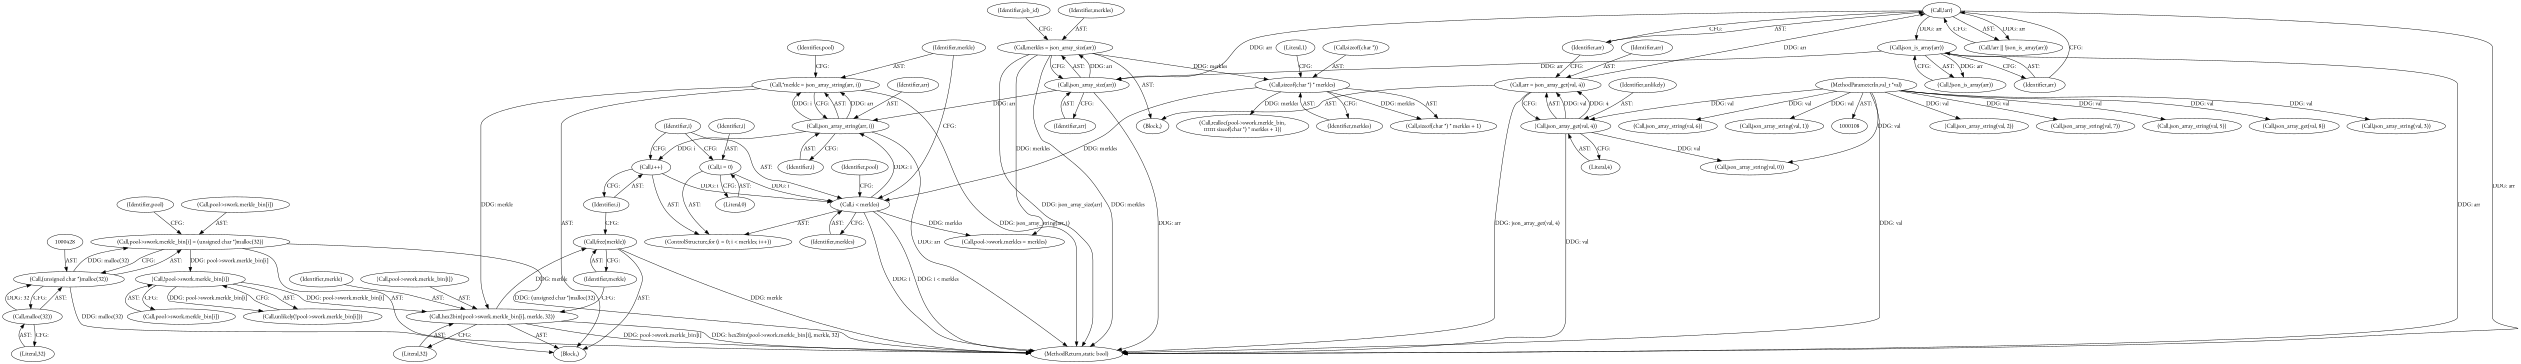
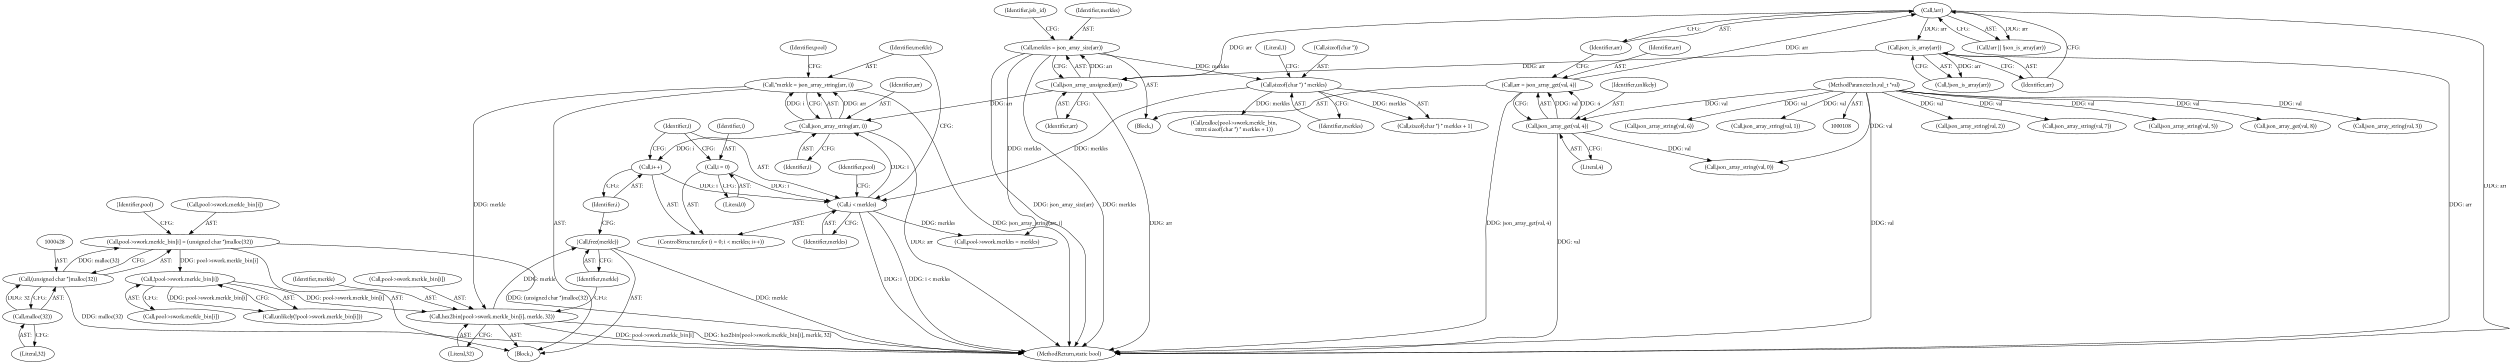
(1087, 85) -> (1086, 85)
